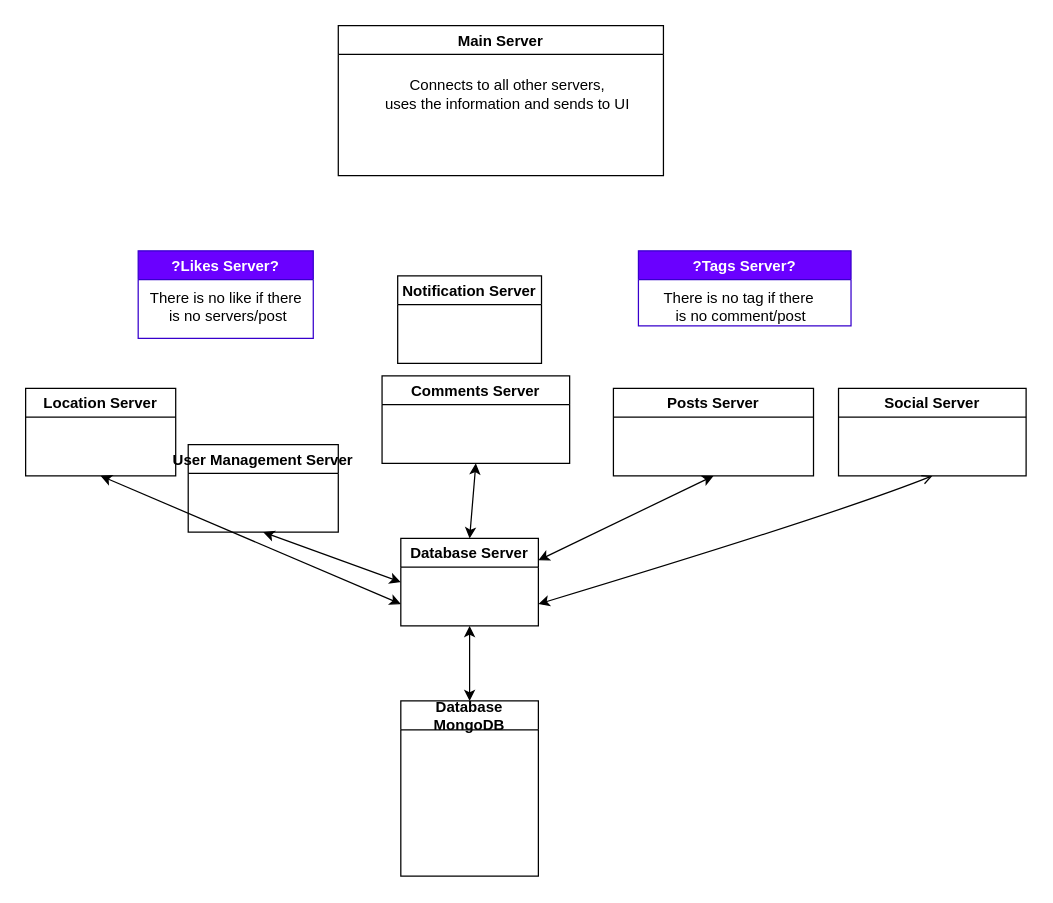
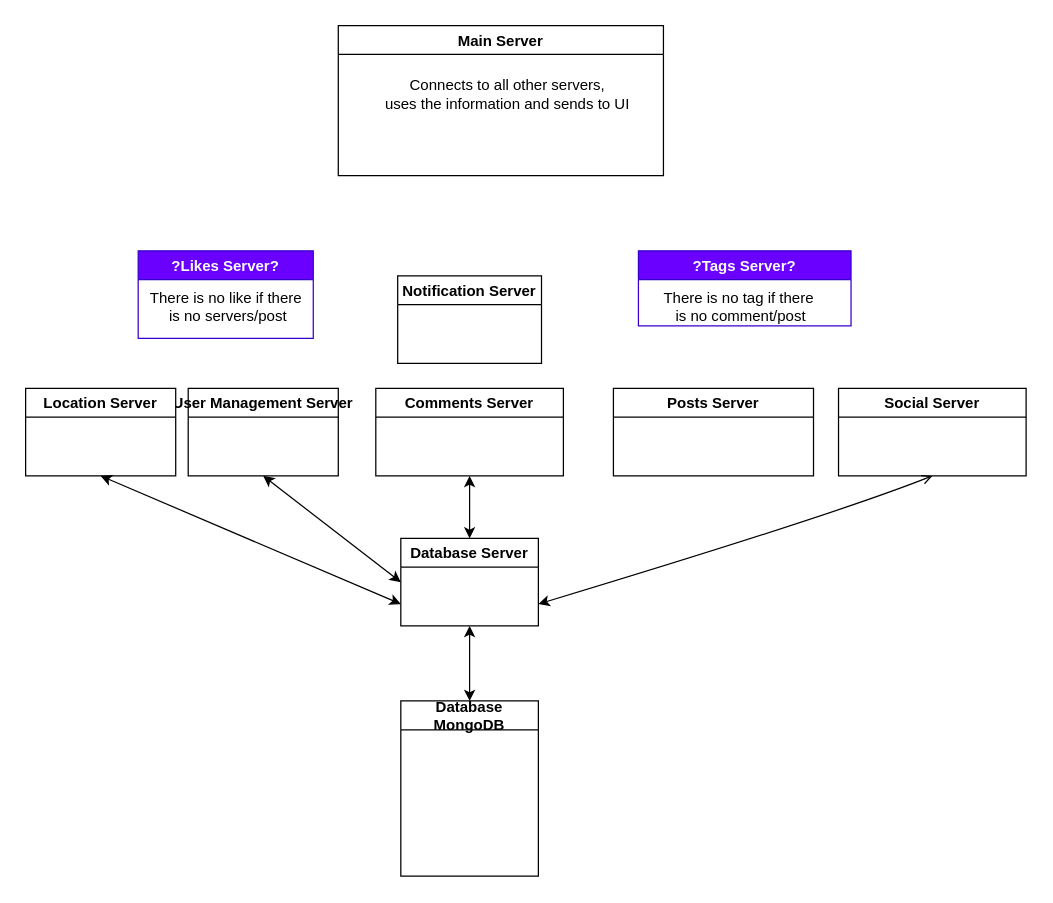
(476, 419) -> (469, 432)
(263, 488) -> (263, 432)
(626, 518) -> none
